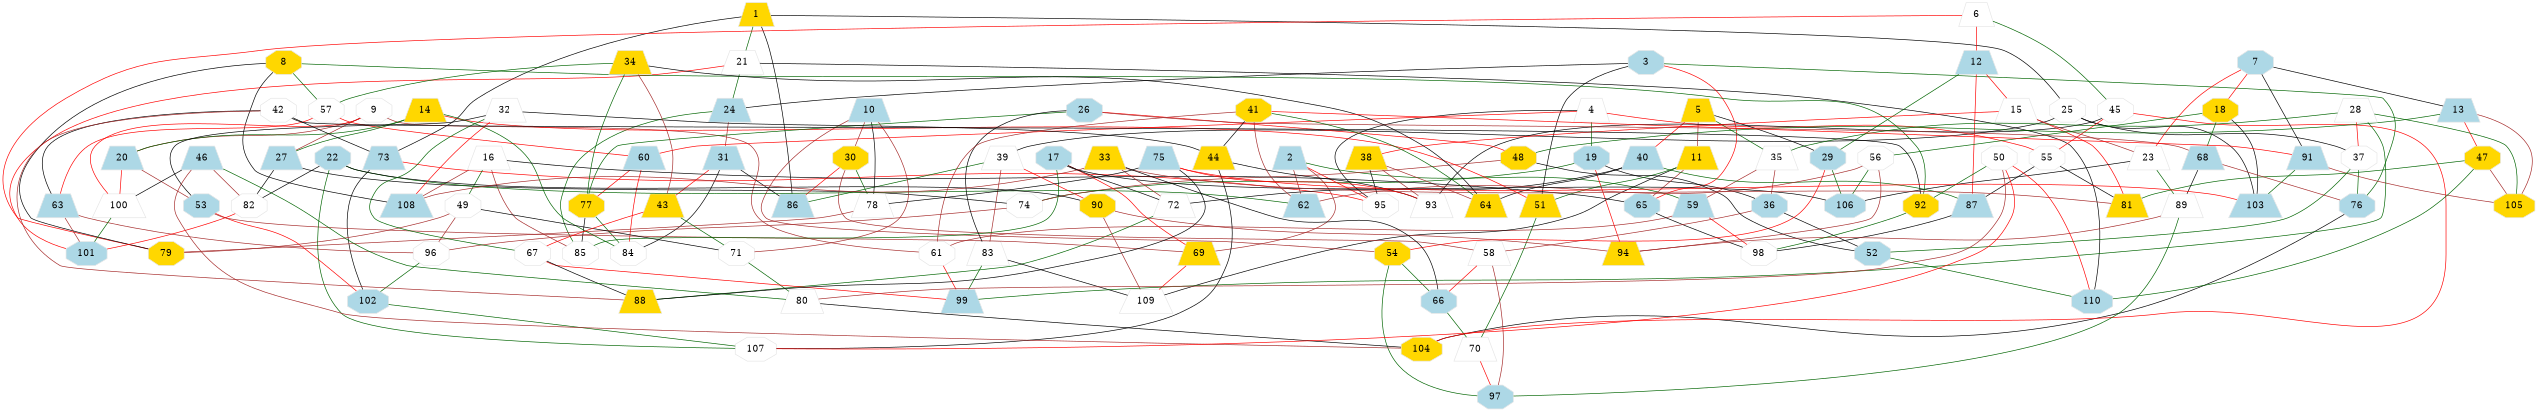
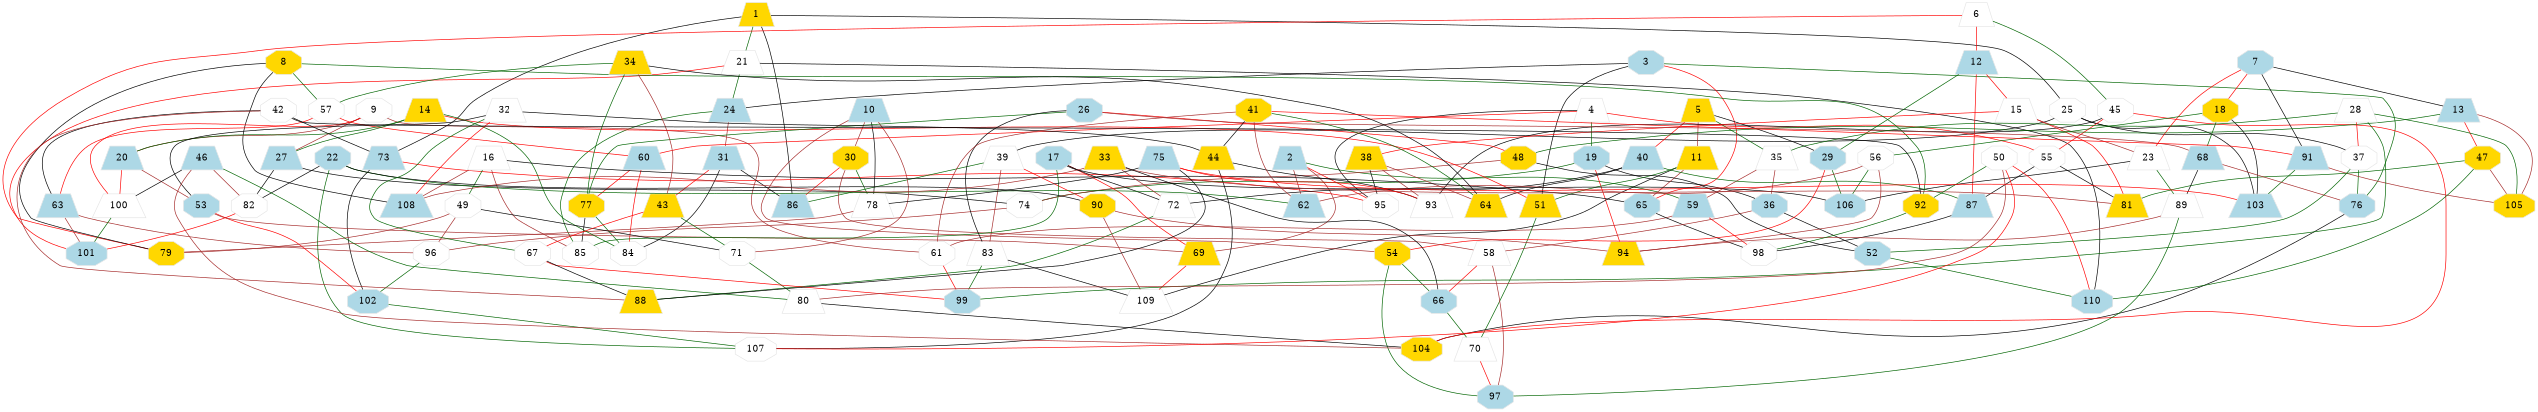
(962, 301) -> (962, 301)
